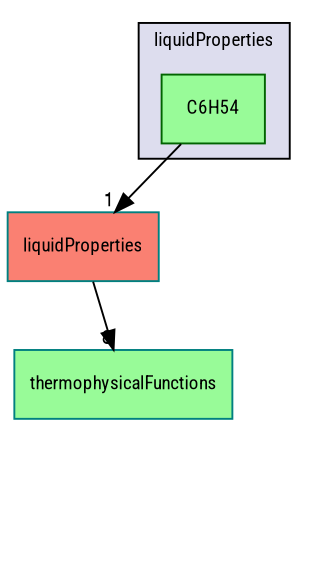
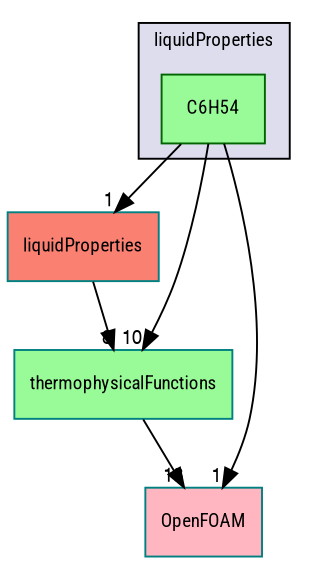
none -> (188, 240)
none -> (204, 522)
